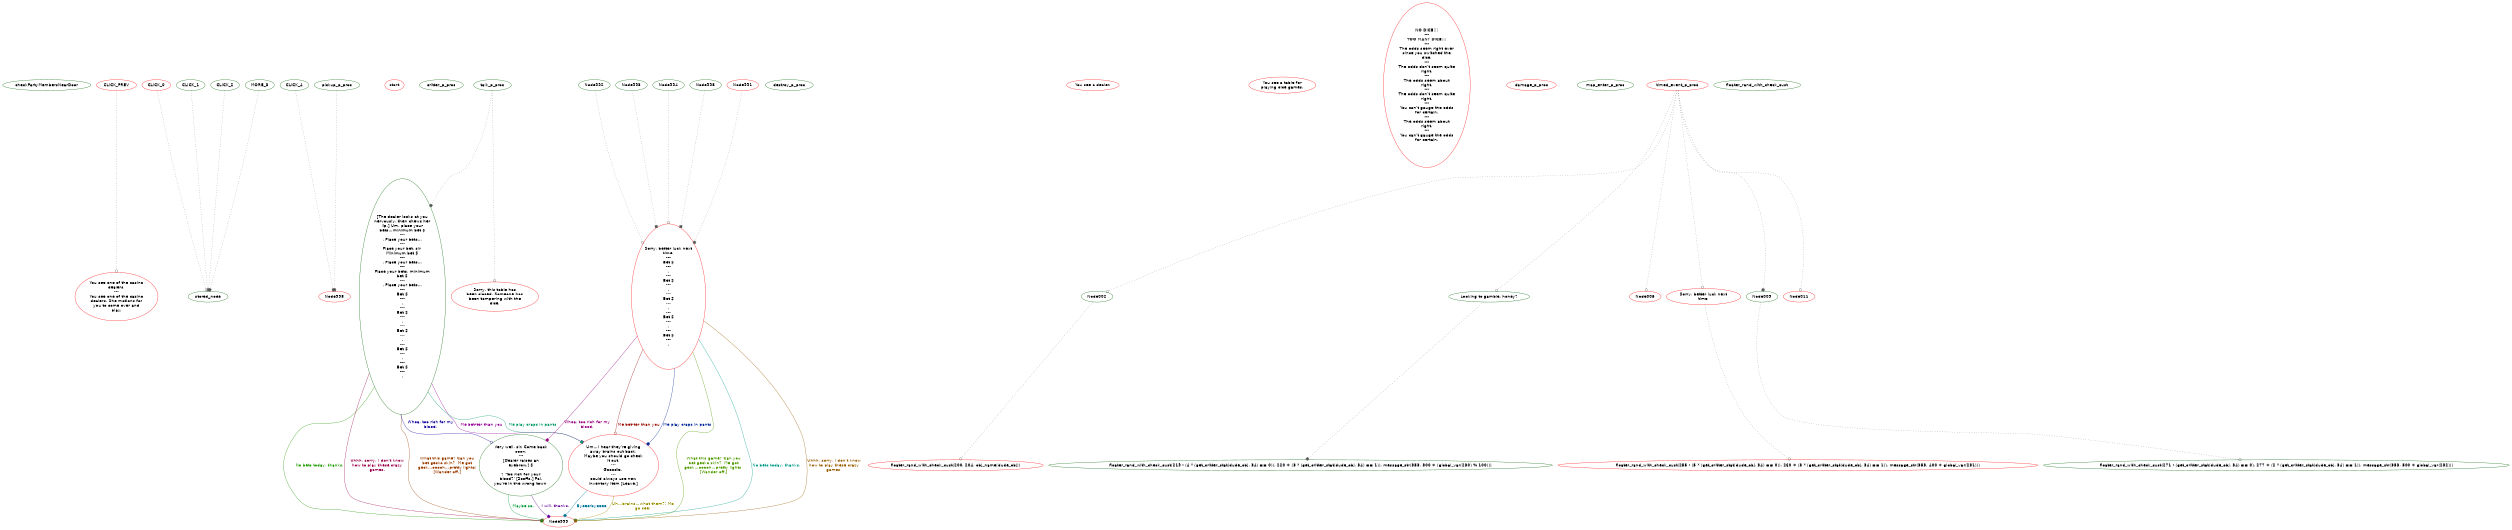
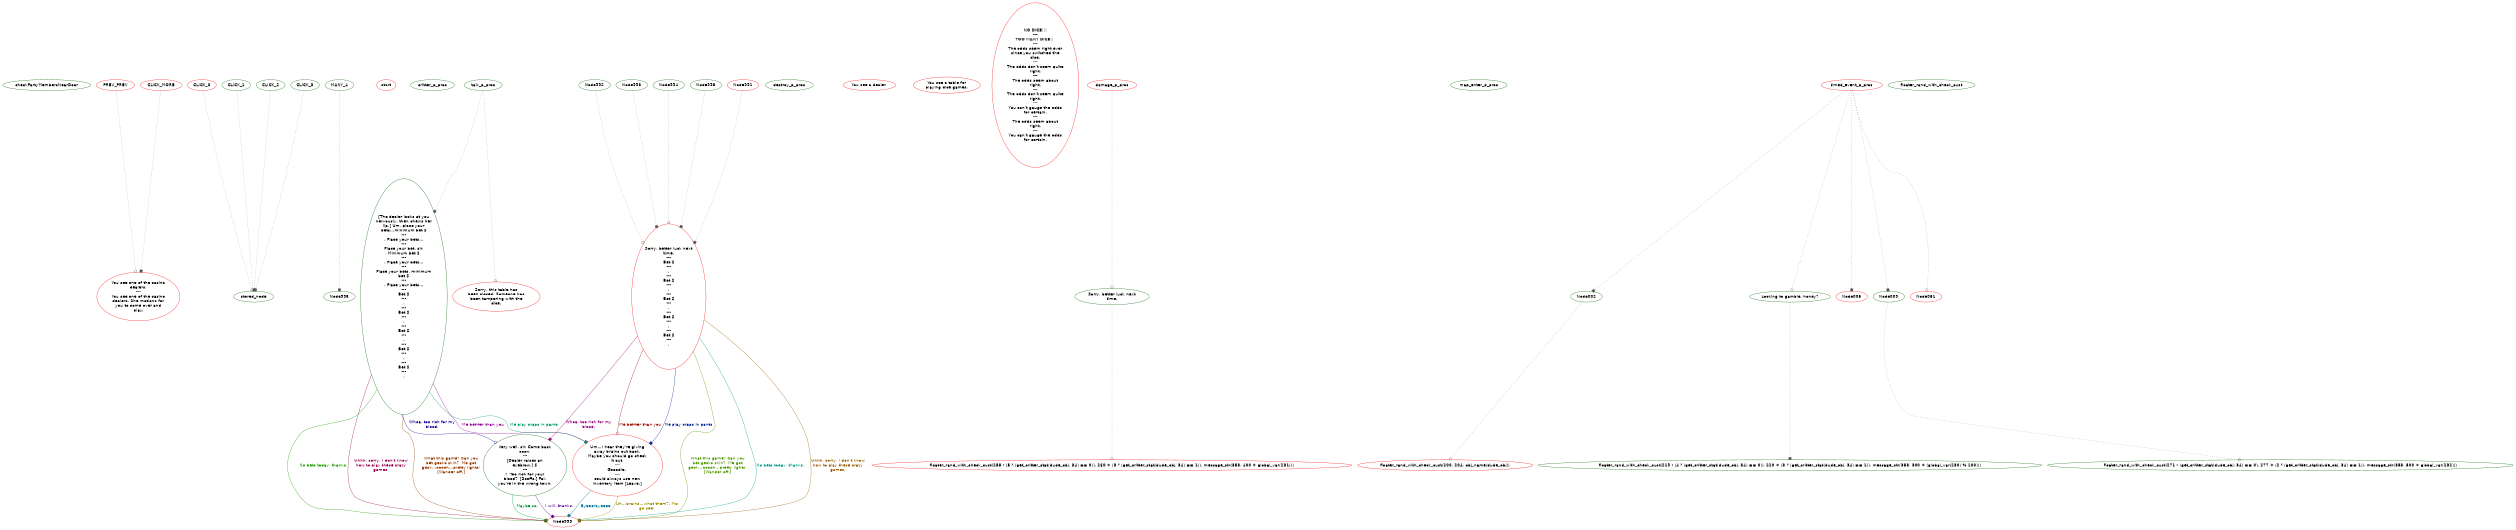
(116, 85) -> (116, 85)
none -> (161, 85)
(260, 85) -> (305, 85)
(294, 85) -> (339, 85)
(337, 85) -> none
(1409, 187) -> (1720, 190)
(1690, 188) -> (1112, 188)
(1662, 190) -> (1852, 189)
(335, 297) -> (339, 297)
(1704, 297) -> (1112, 297)
(1799, 297) -> (1926, 297)
